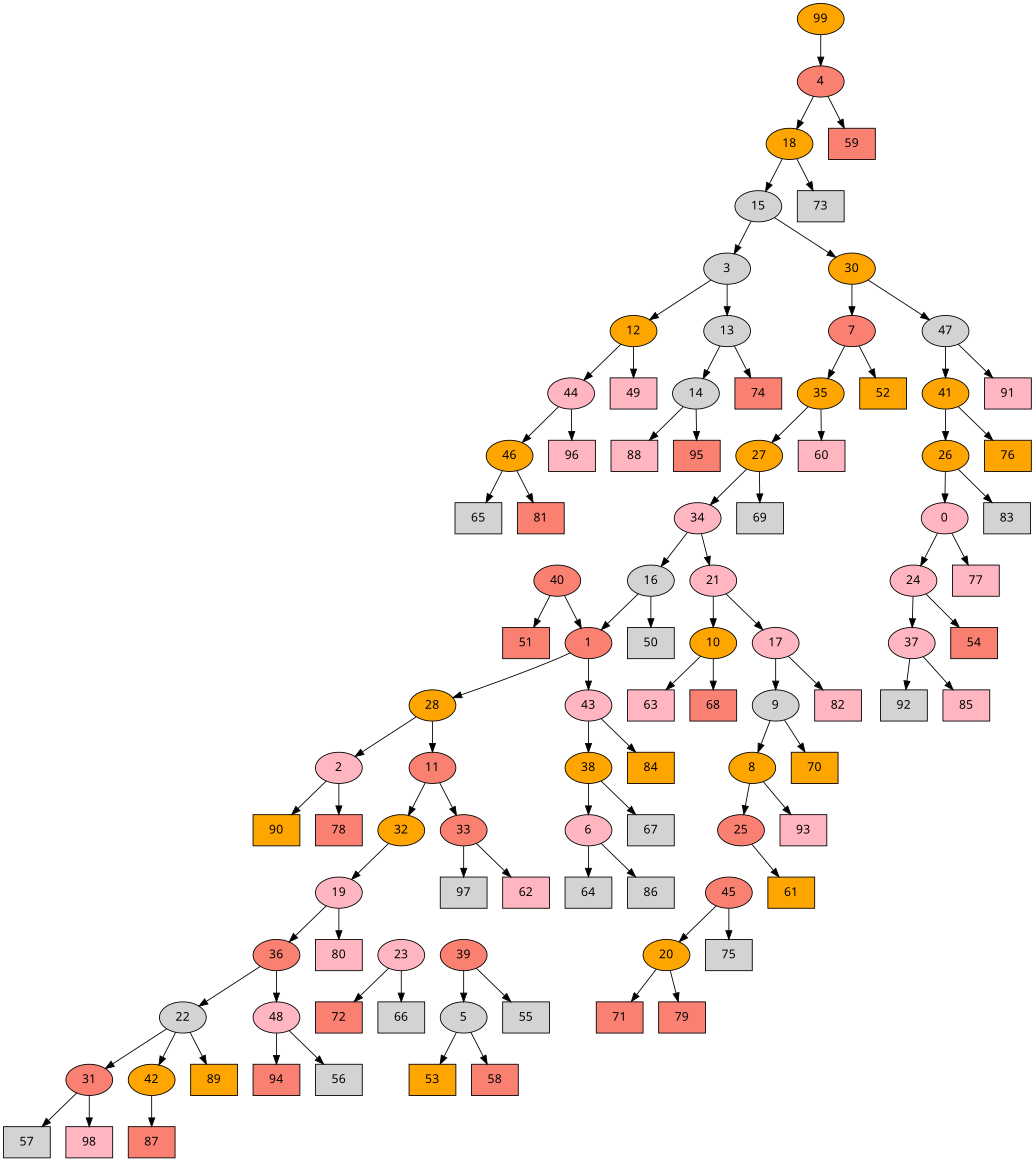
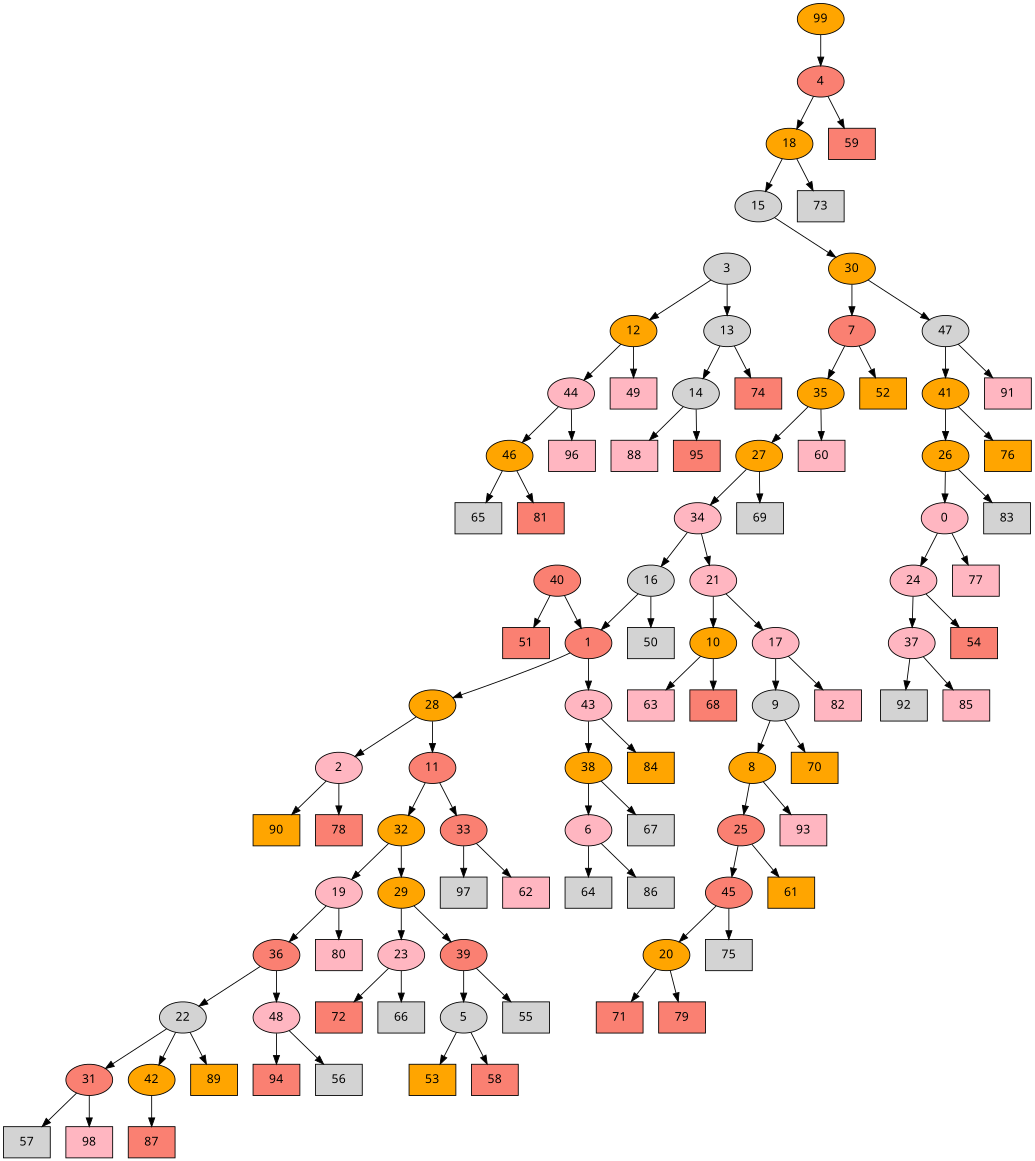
(745, 234) -> none
none -> (736, 857)
none -> (401, 893)
